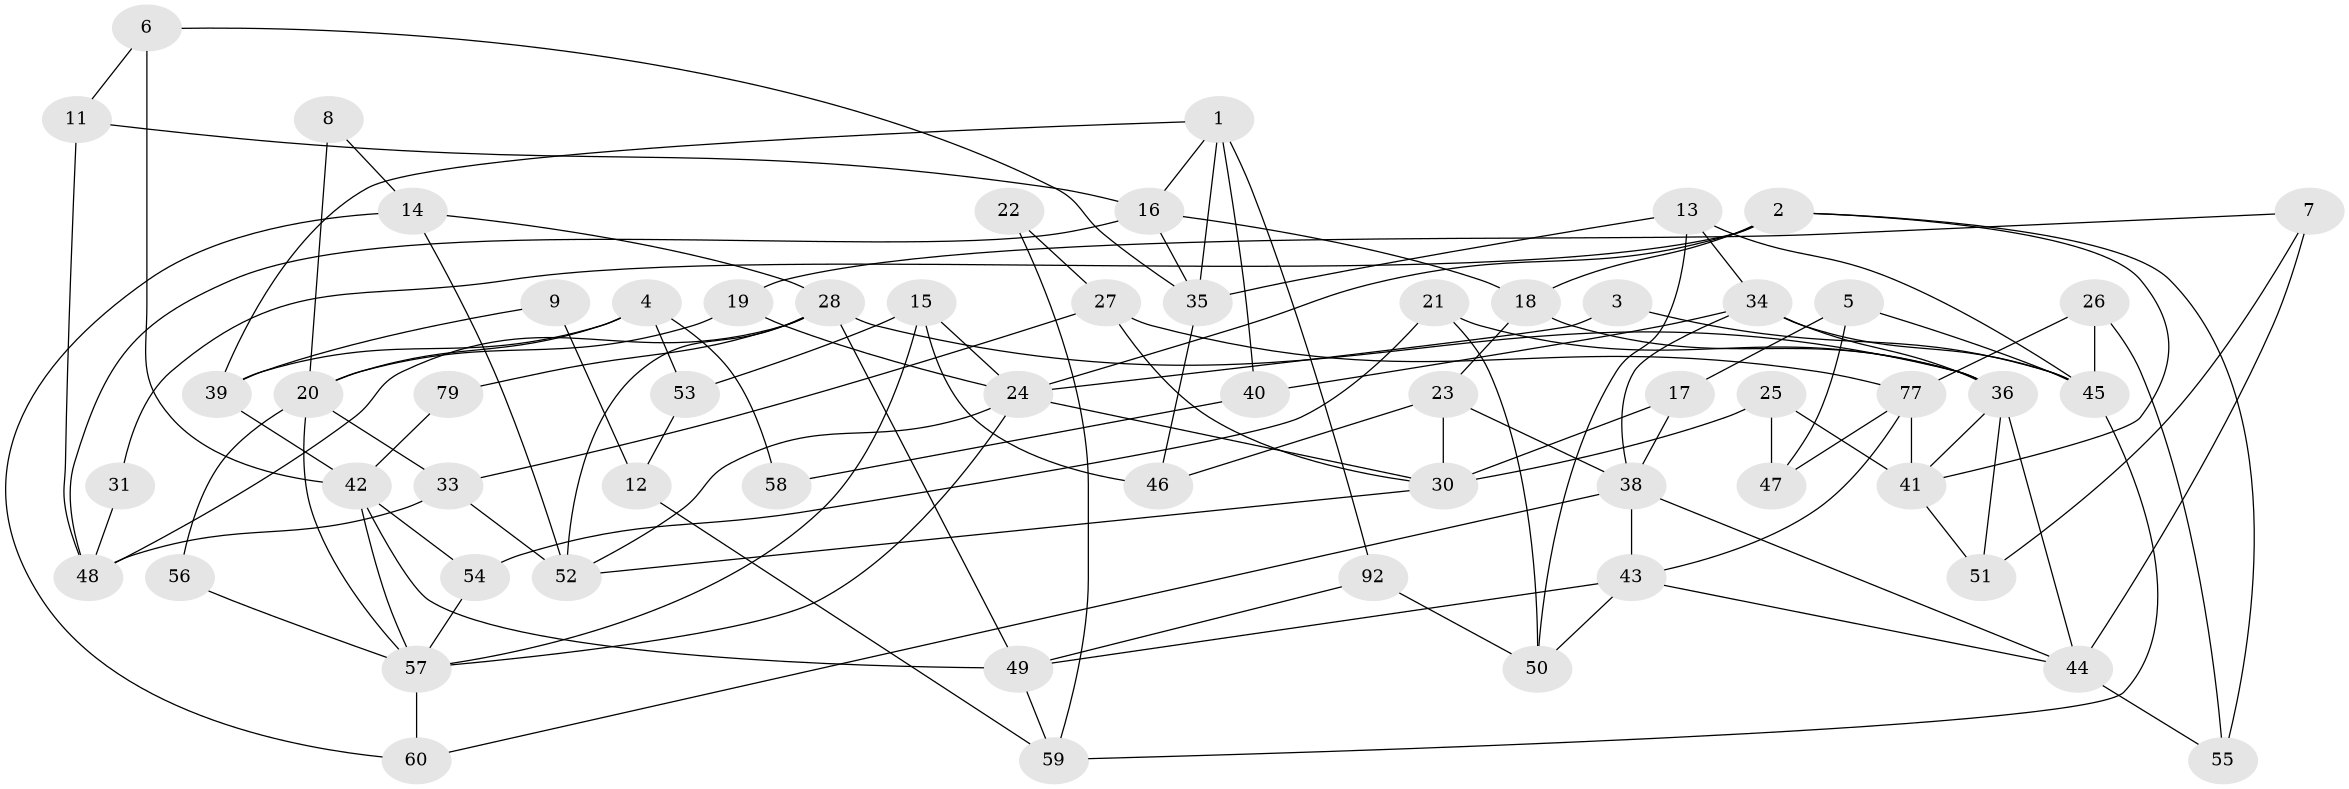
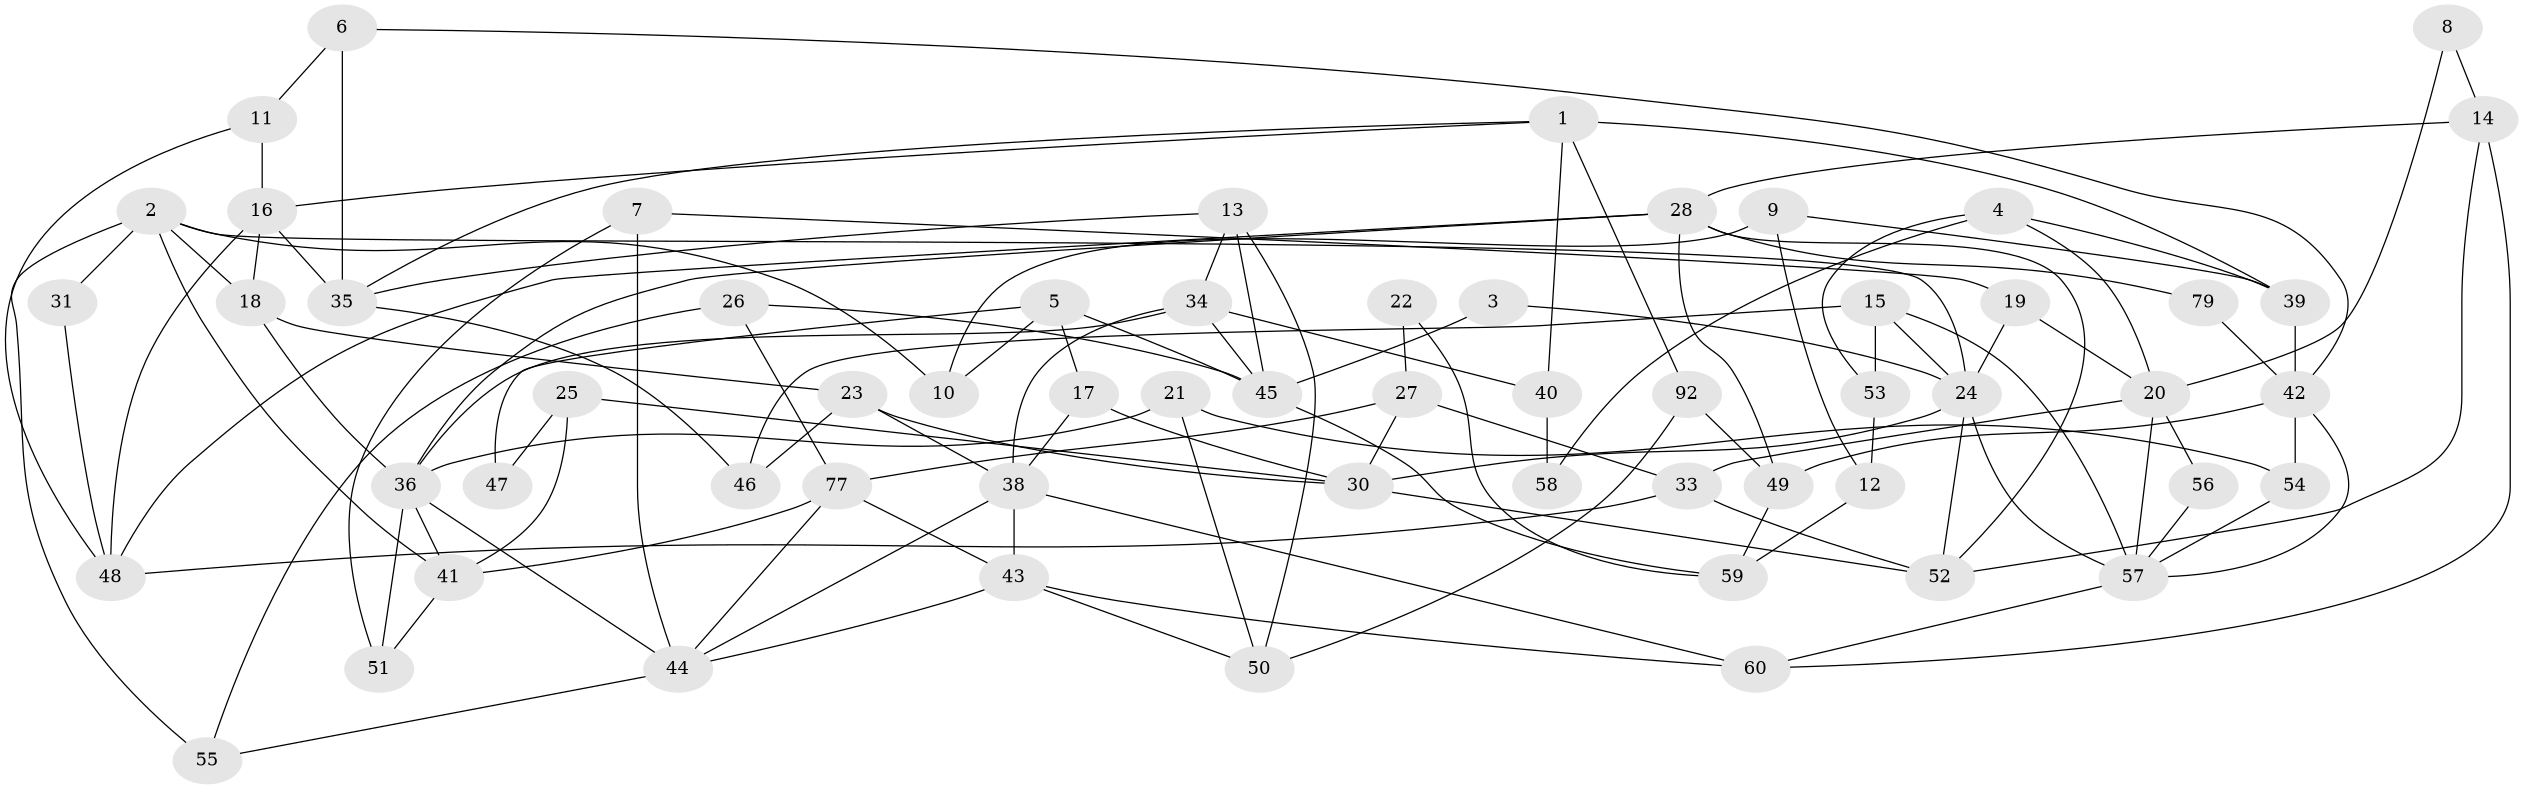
none -> (944, 394)
(1850, 434) -> (758, 577)
(1325, 623) -> (1383, 635)
